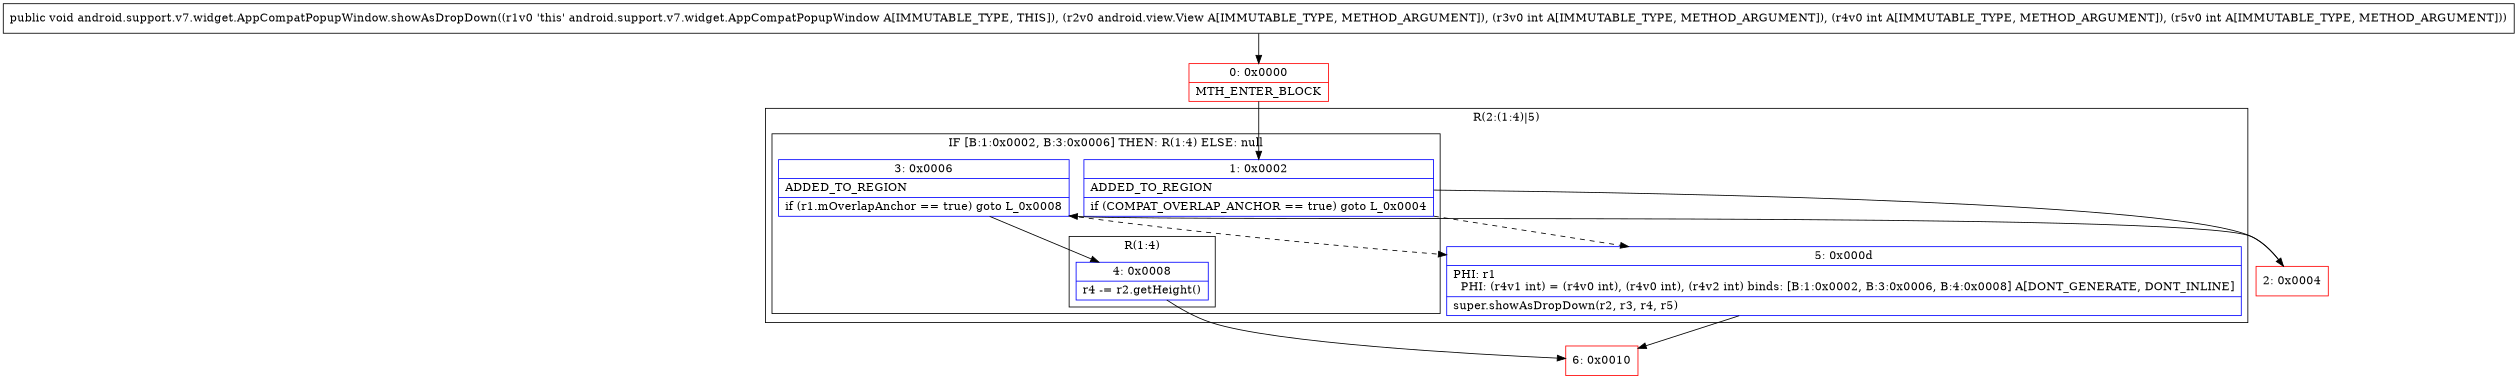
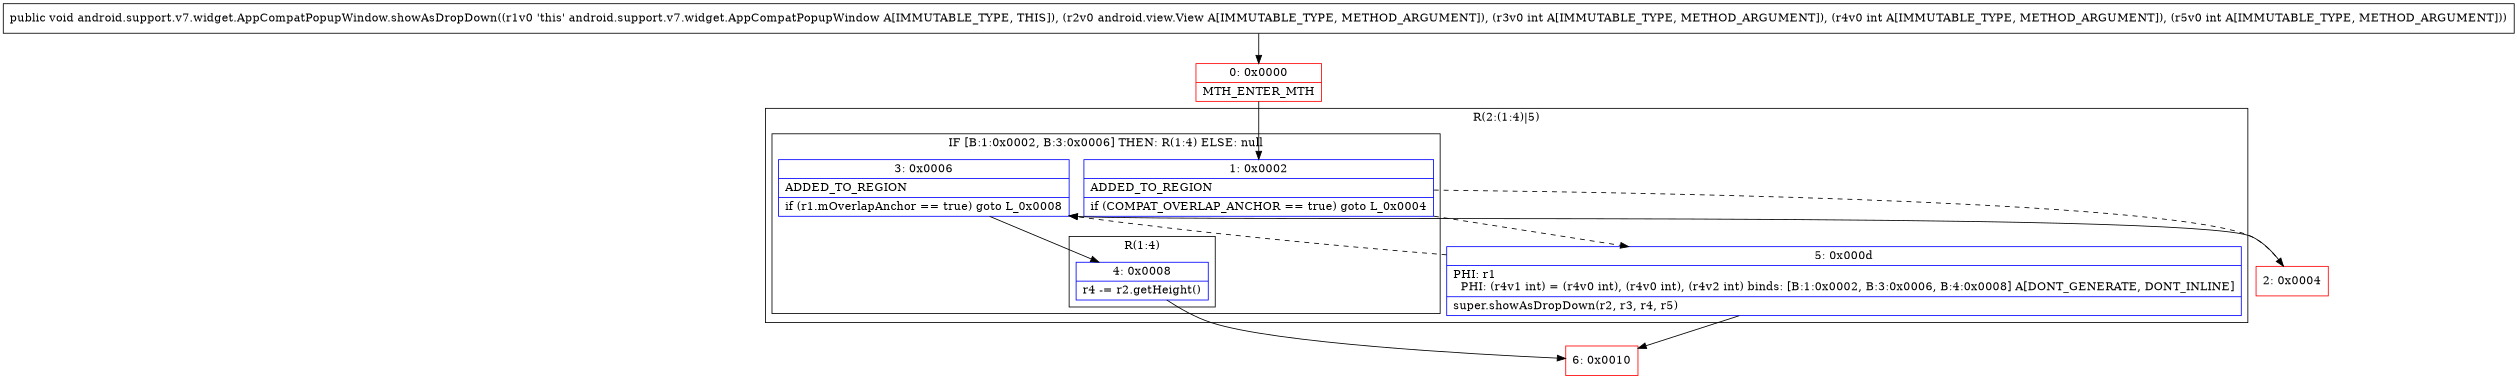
(1259, 92) -> (1259, 92)
(1862, 200) -> (1862, 200)
(1253, 237) -> (1262, 238)
